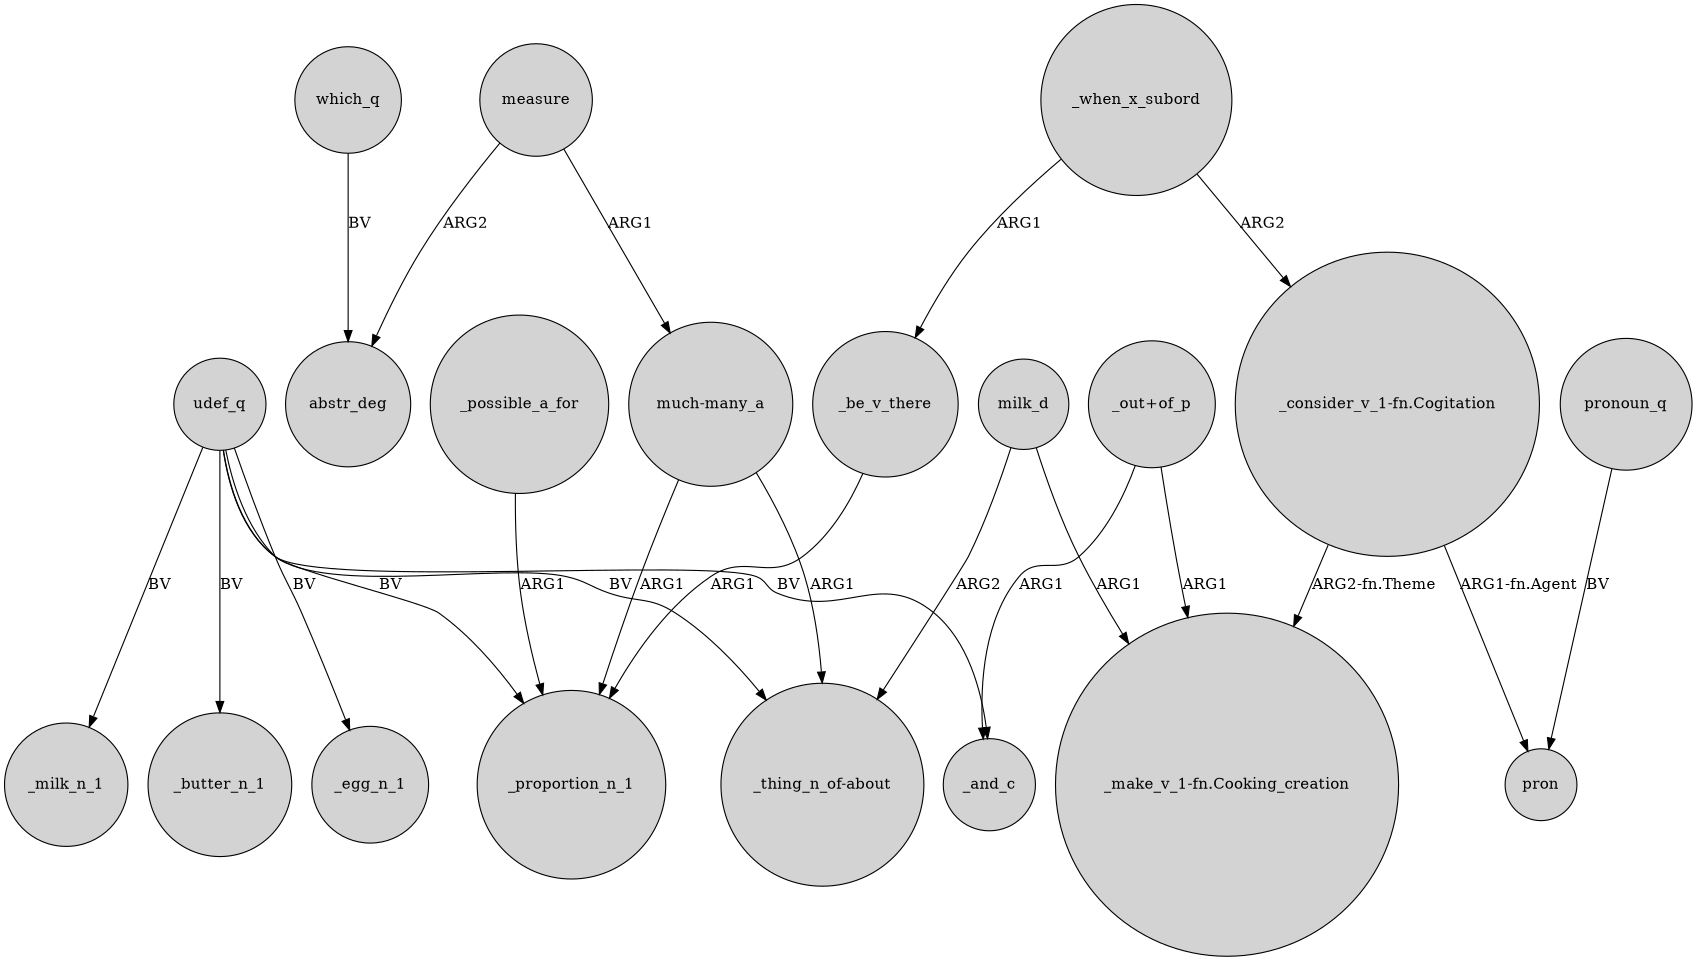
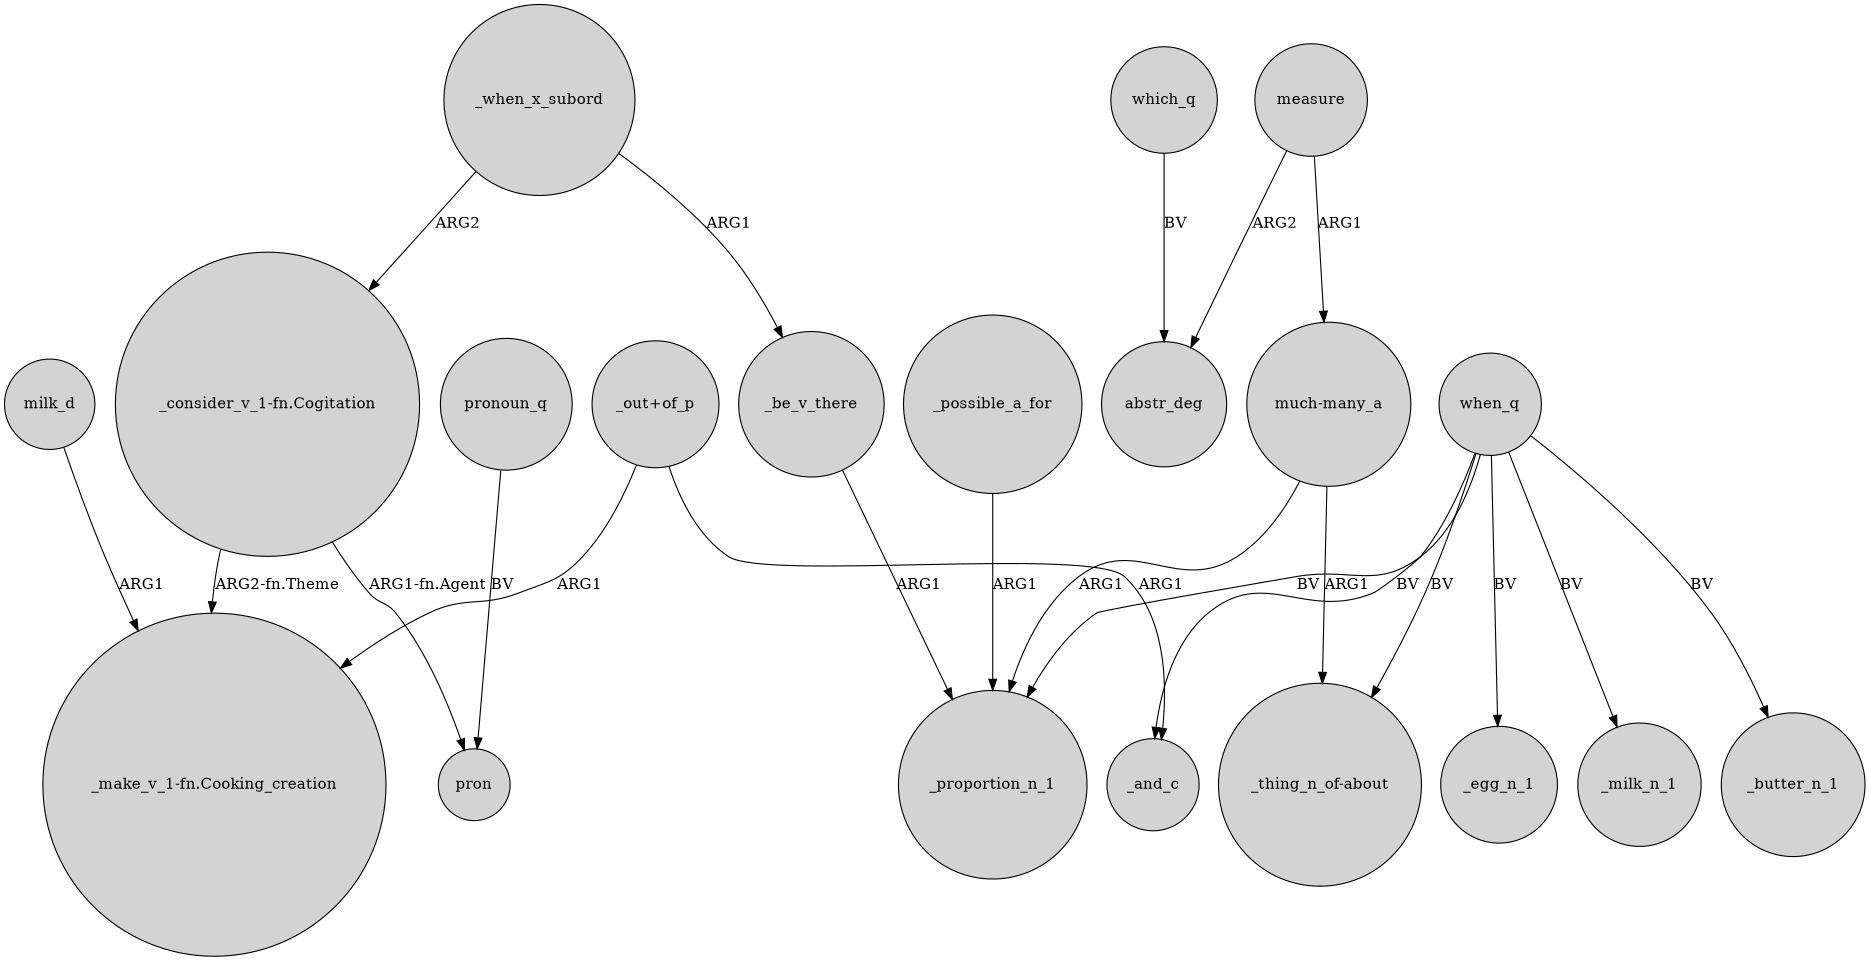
(220, 404) -> (1490, 404)
(958, 574) -> none
